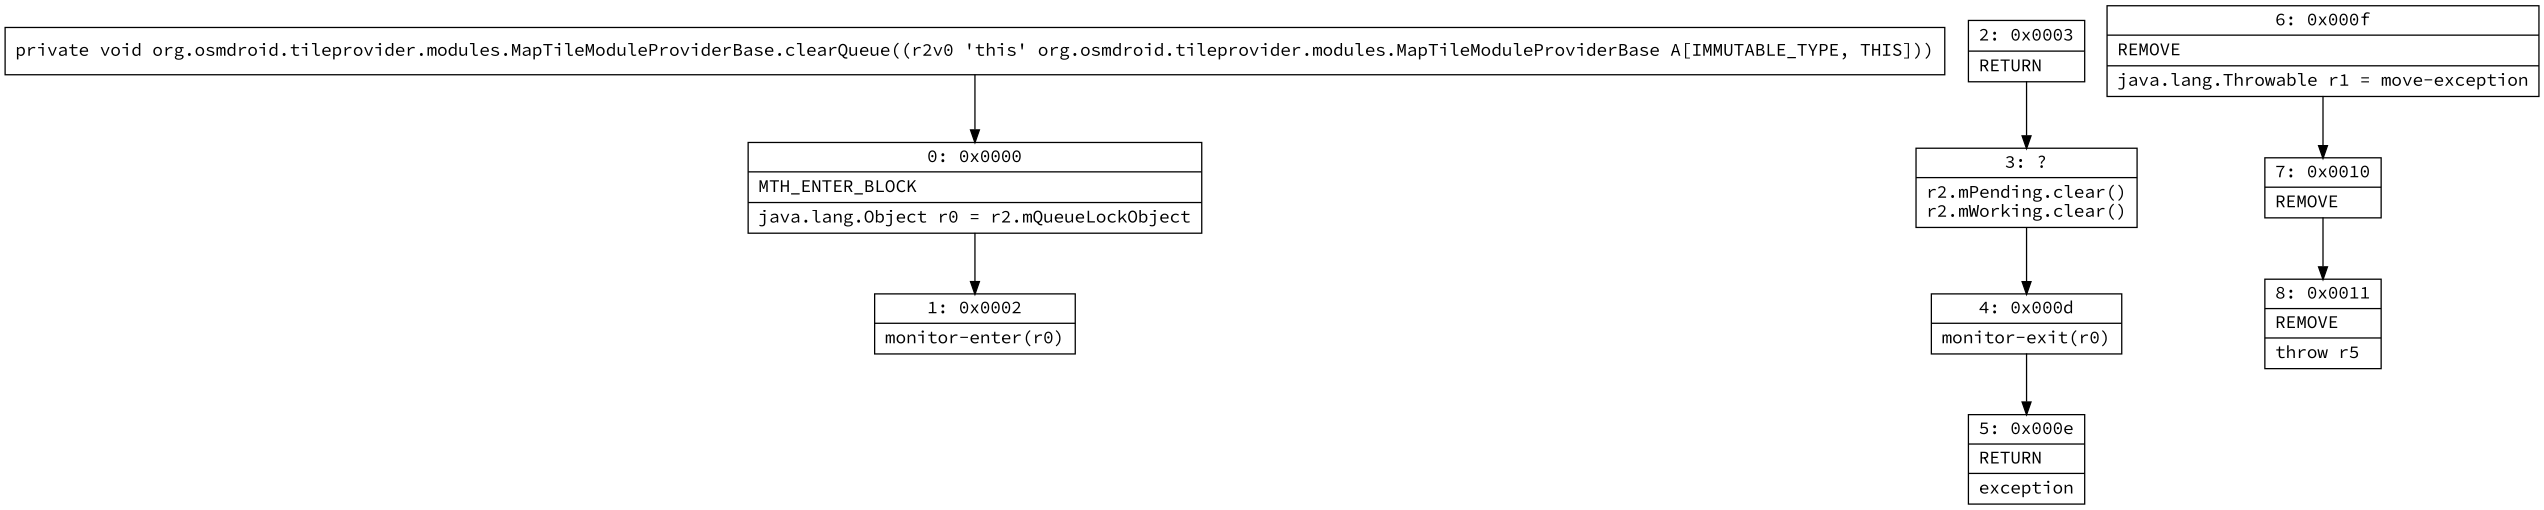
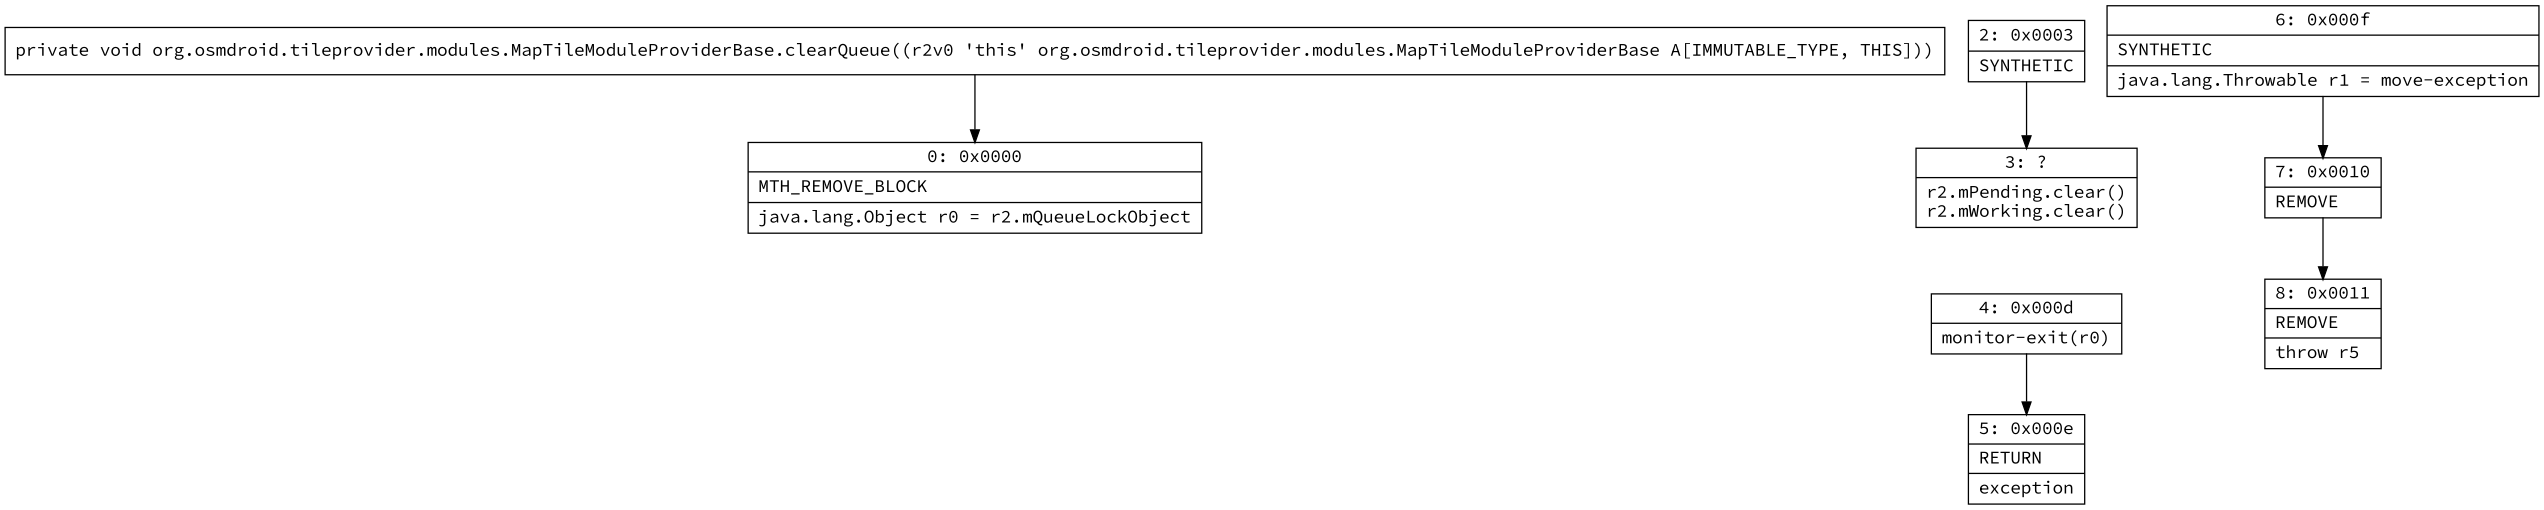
(2149, 50) -> (2165, 50)
(2011, 66) -> (2027, 66)
(838, 187) -> (843, 187)
(2027, 254) -> none
(975, 324) -> none
